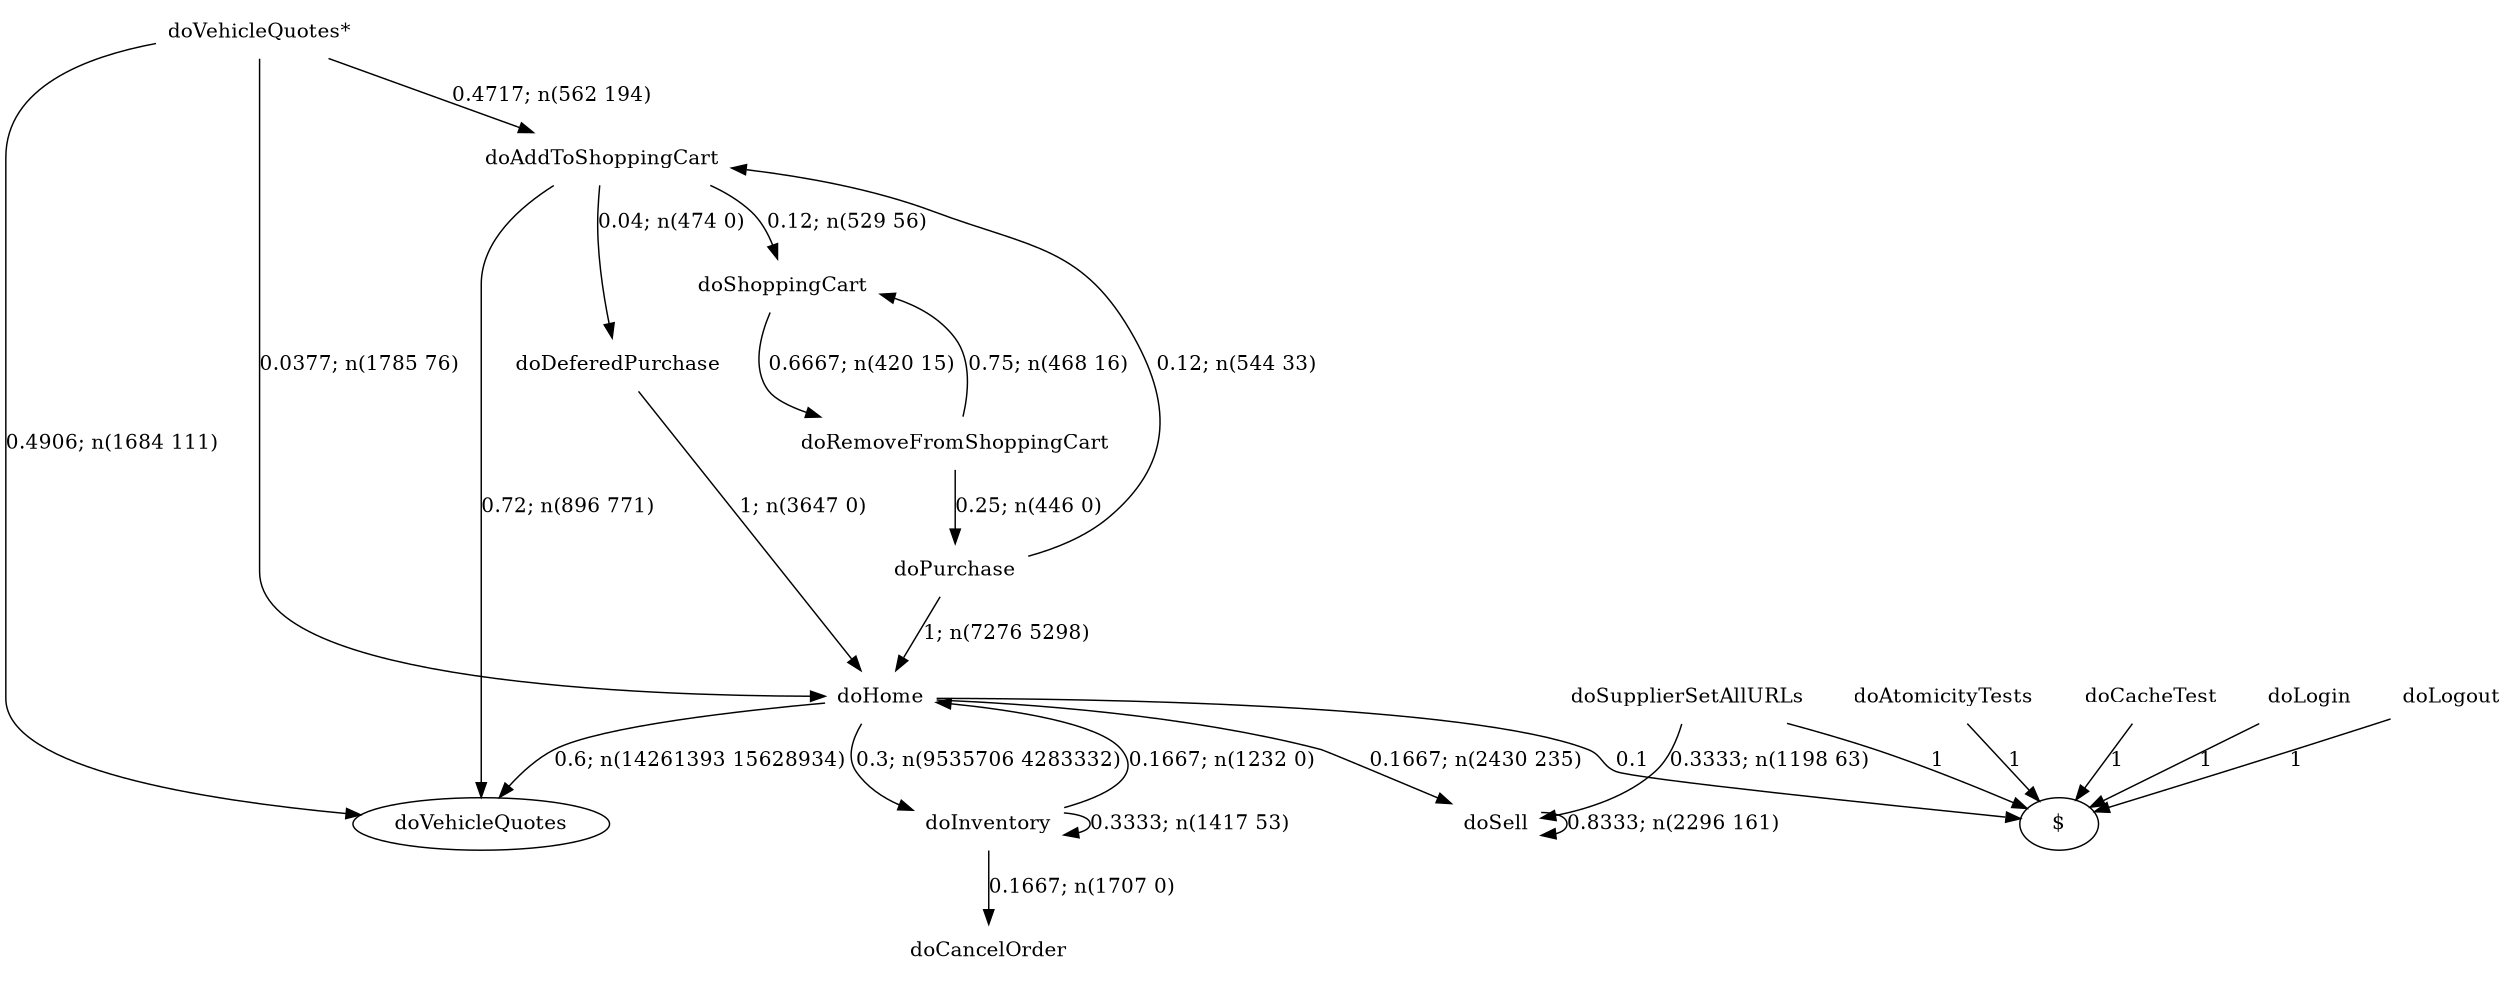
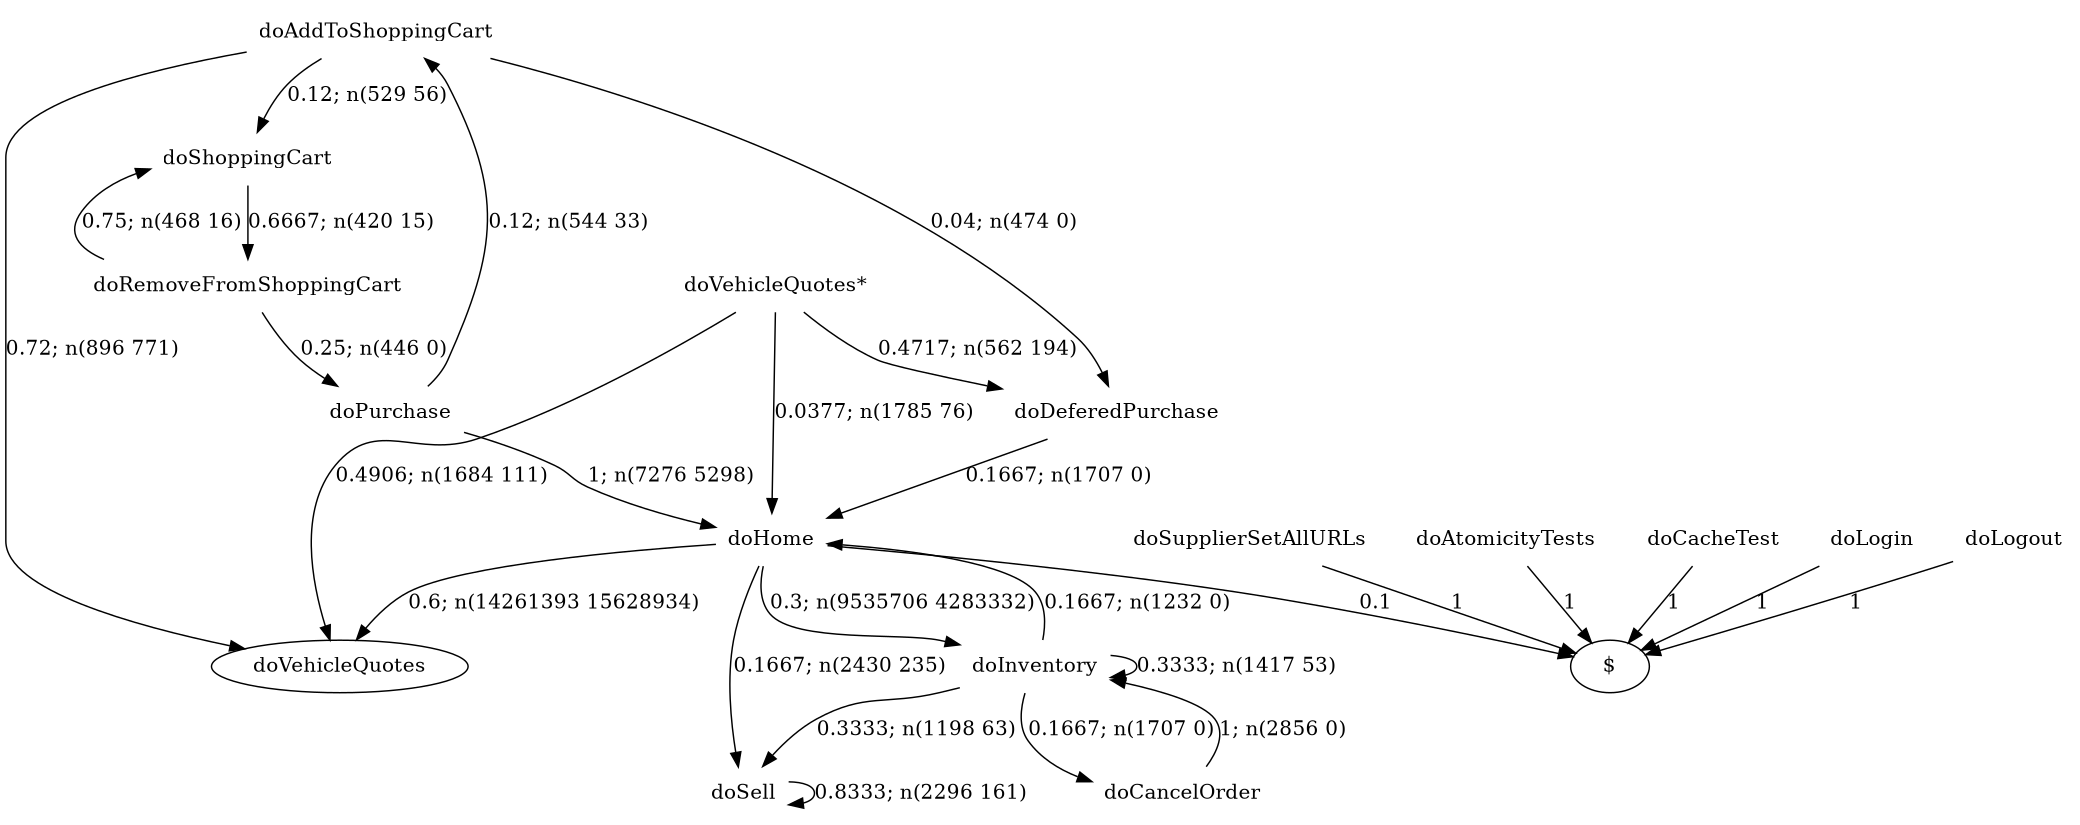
(424, 93) -> (889, 364)
(804, 507) -> (1059, 476)
none -> (1197, 706)
(1633, 788) -> (859, 703)
